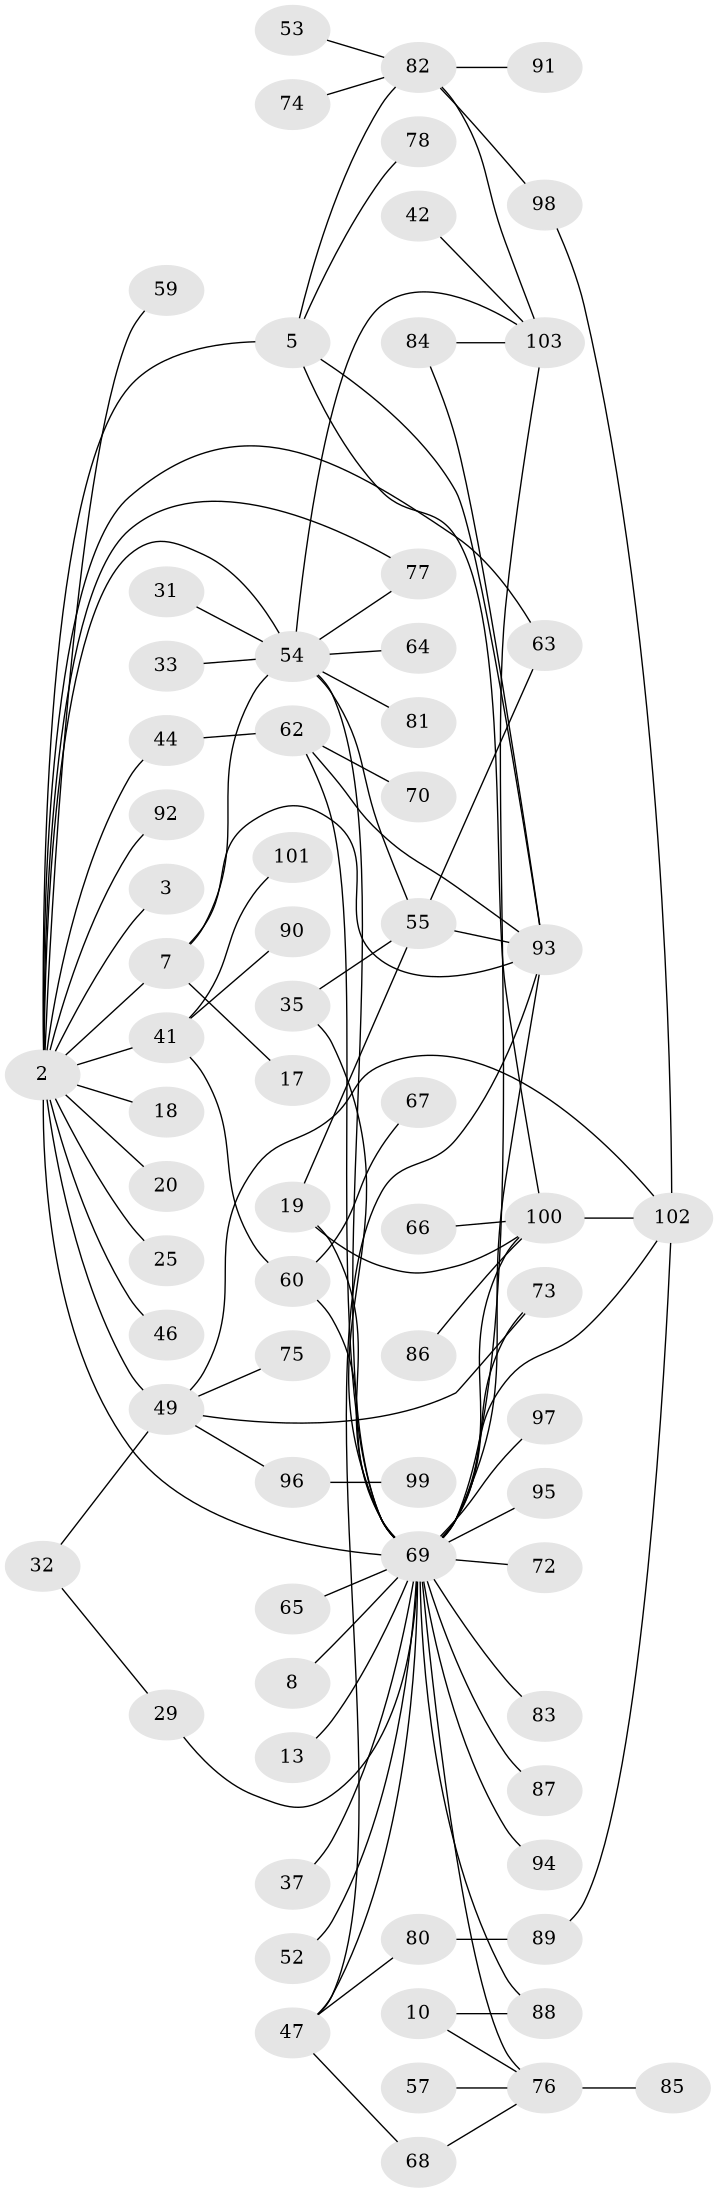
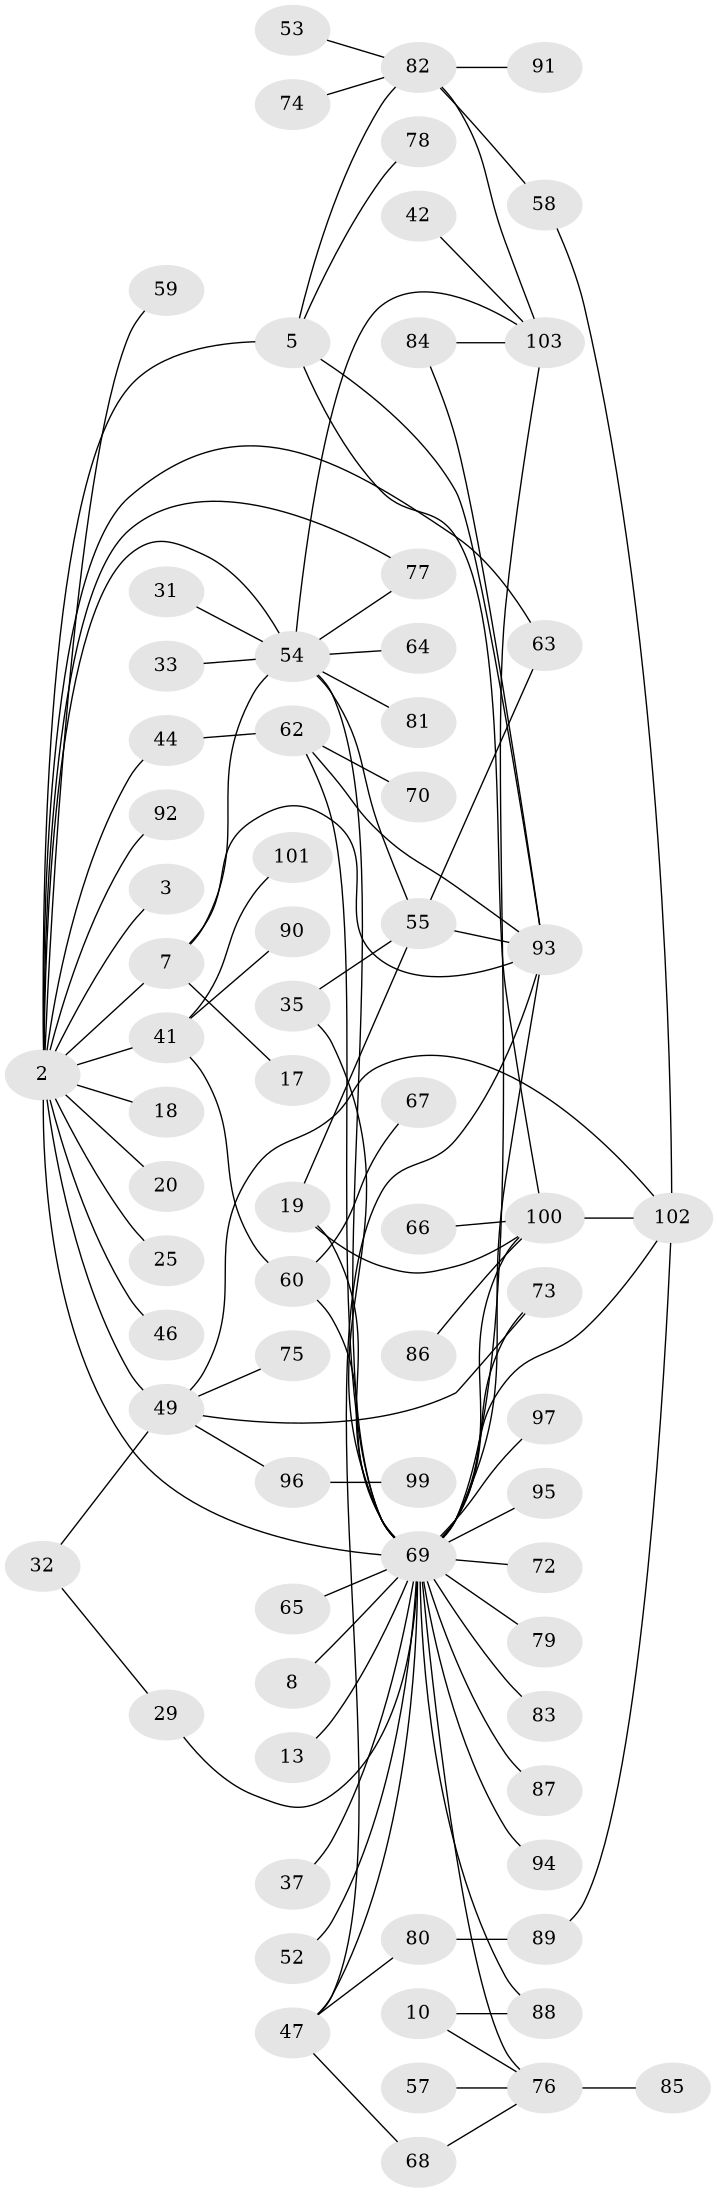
(545, 205) -> (545, 205)
none -> (545, 1642)
